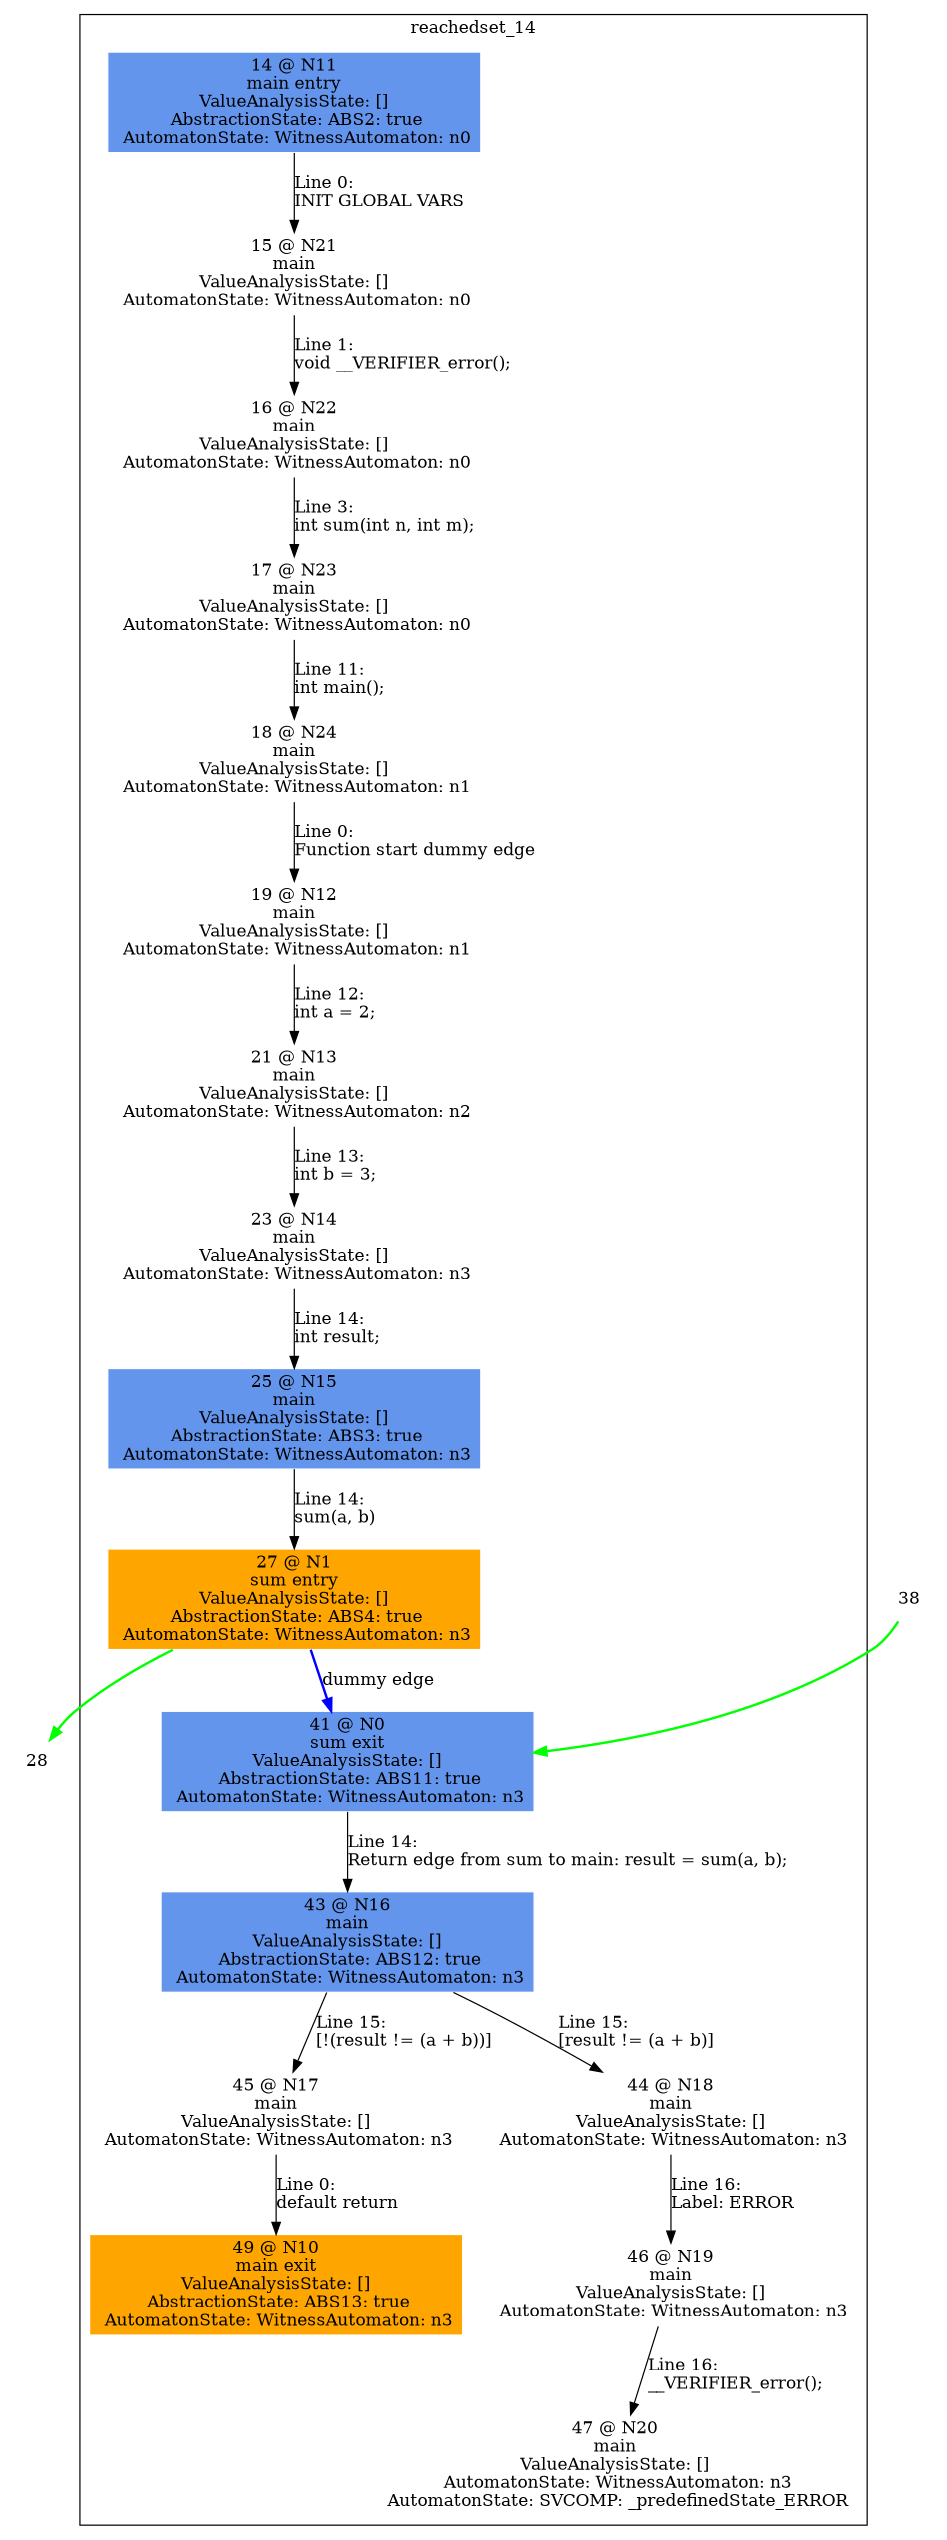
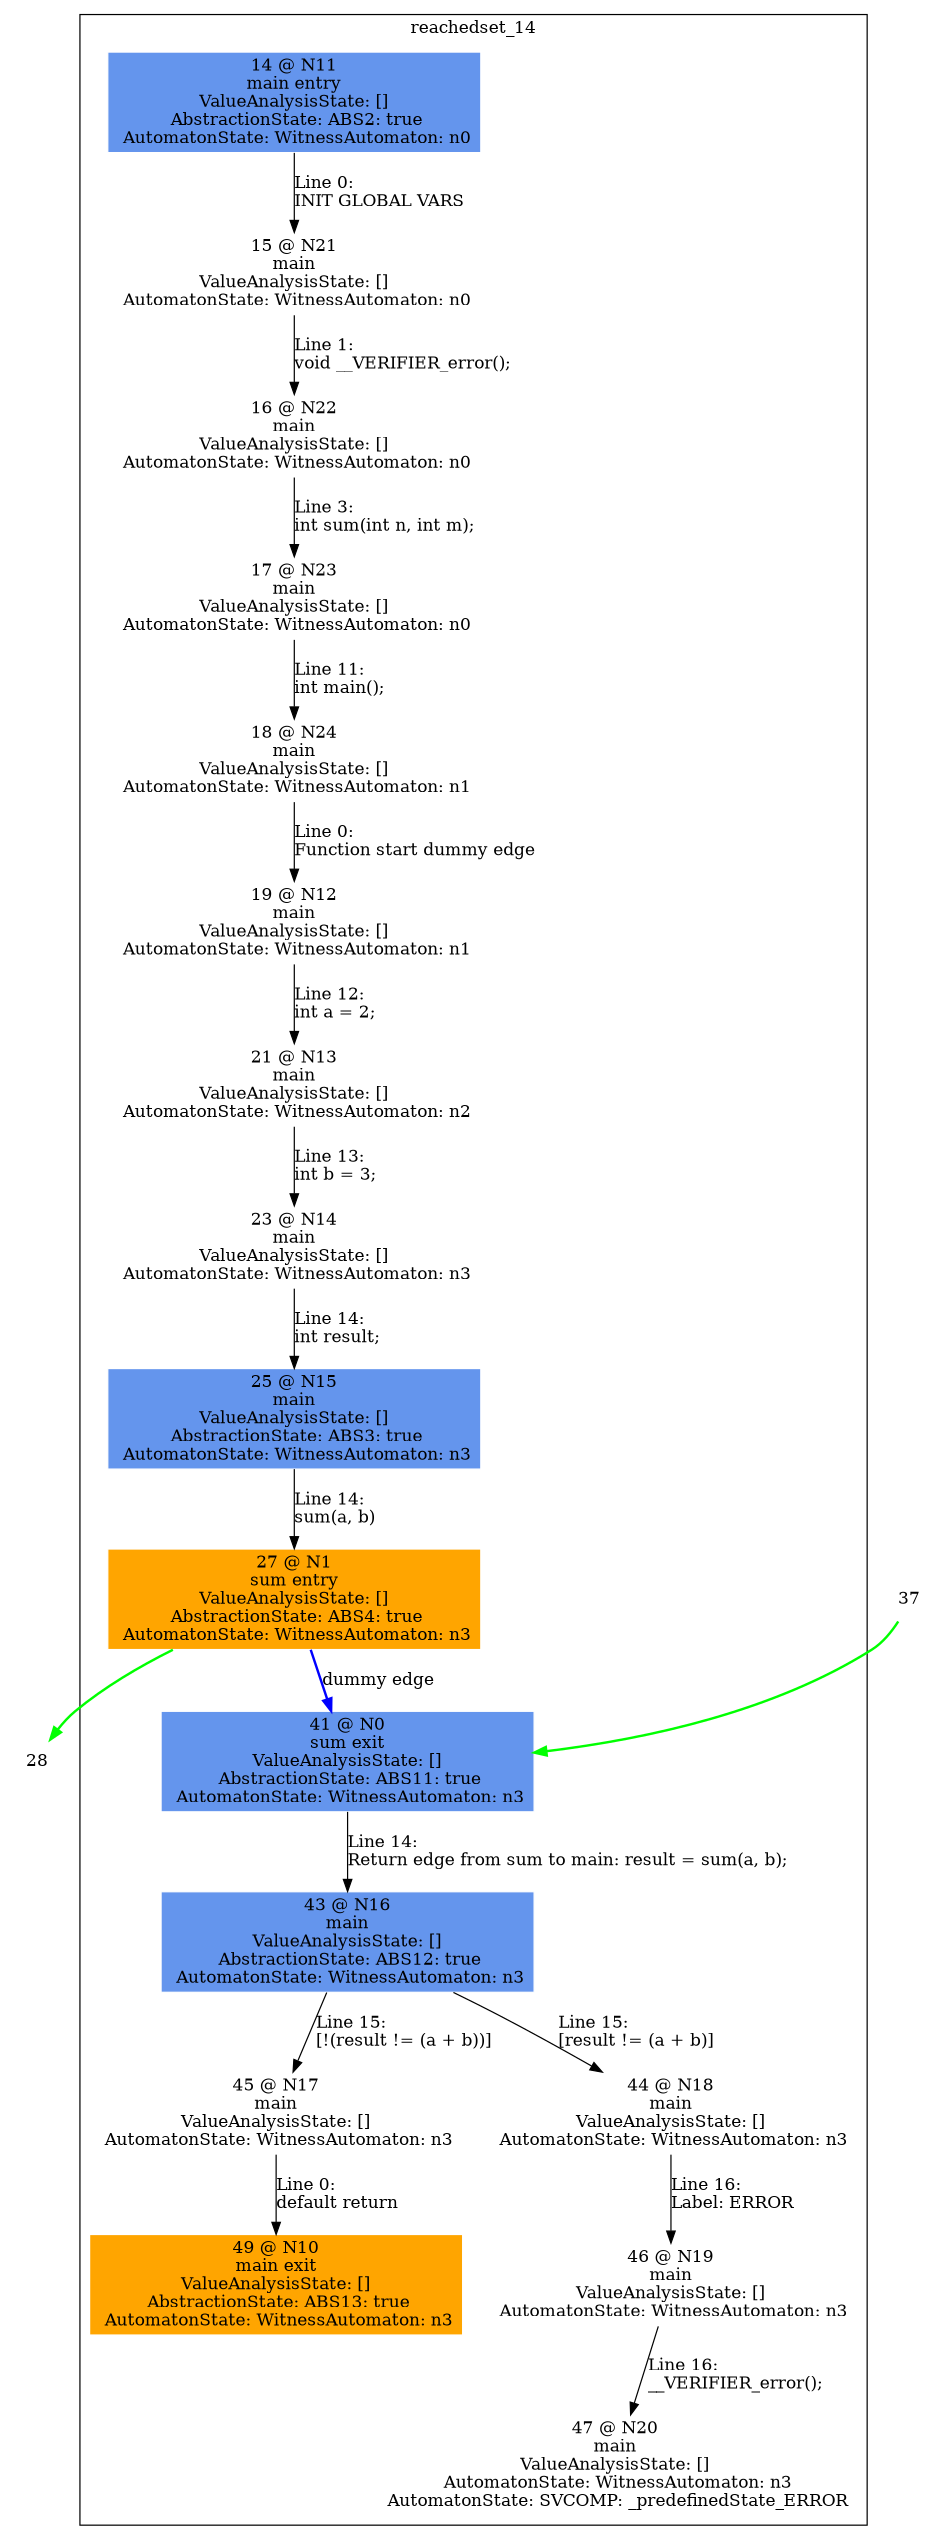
(910, 1599) -> (910, 1599)
